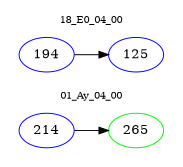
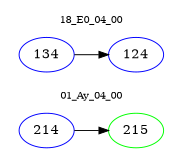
(47, 55) -> (47, 55)
(136, 55) -> (136, 55)
(136, 131) -> (136, 131)
